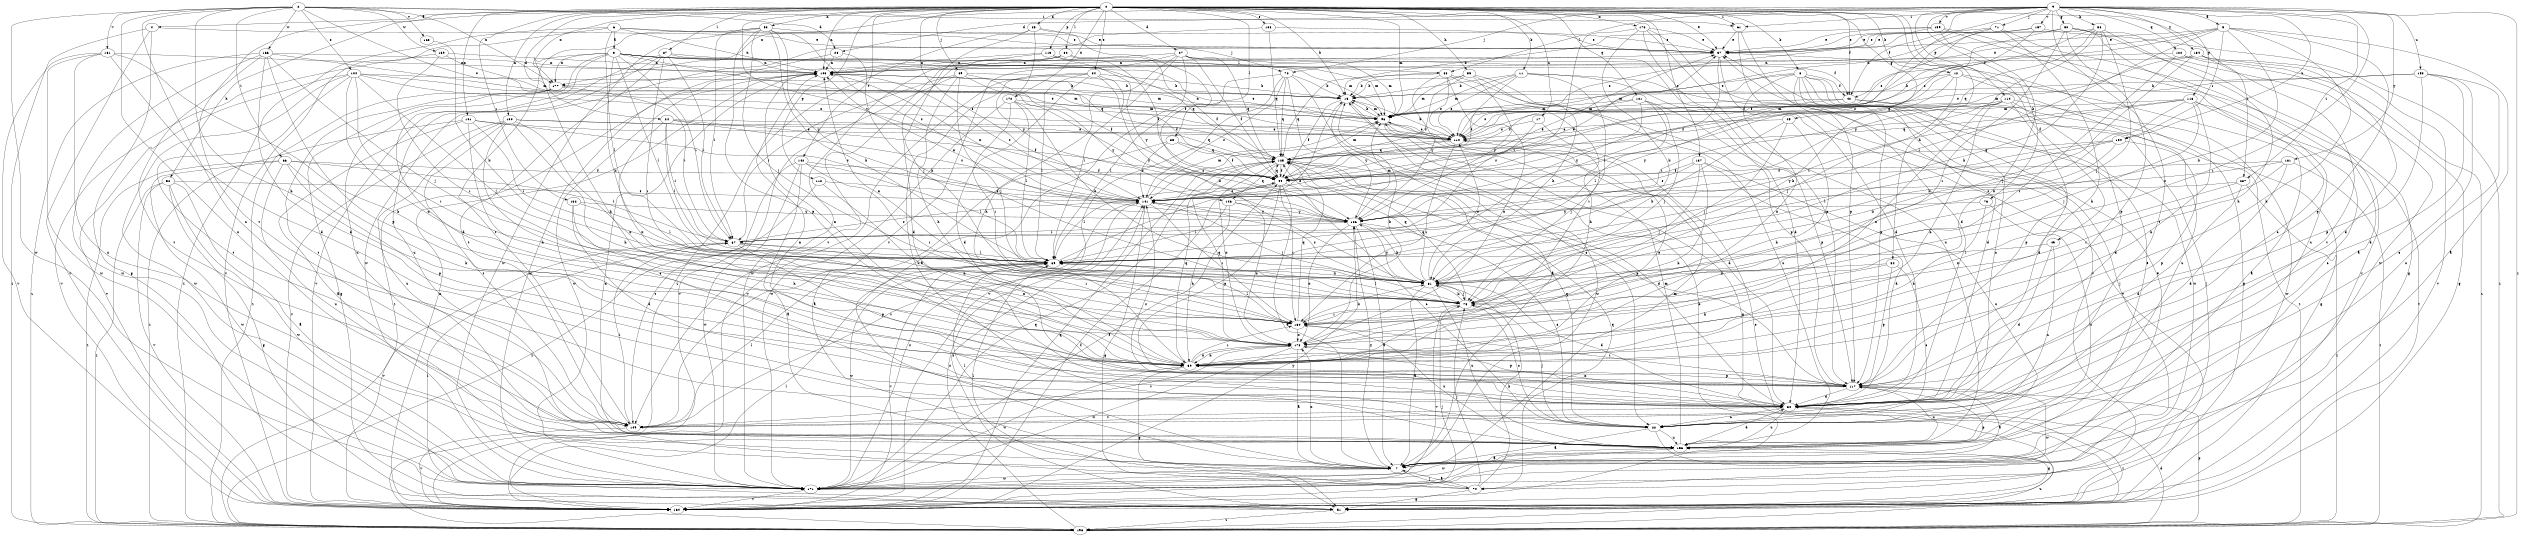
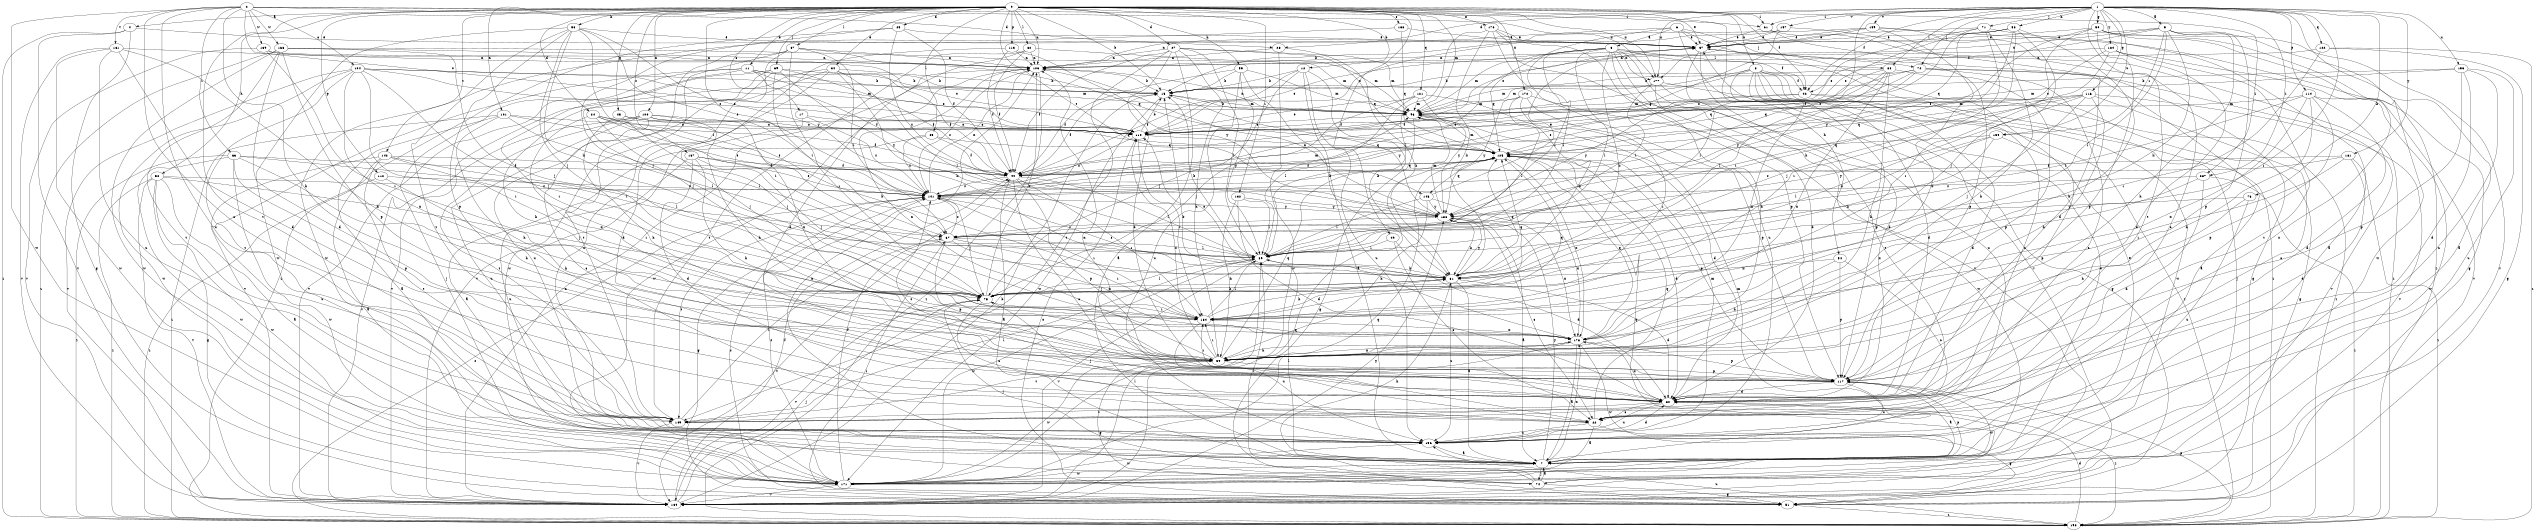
(2053, 7) -> (2098, 7)
(427, 40) -> none
(1475, 160) -> (1239, 155)
none -> (570, 240)
none -> (1678, 251)
